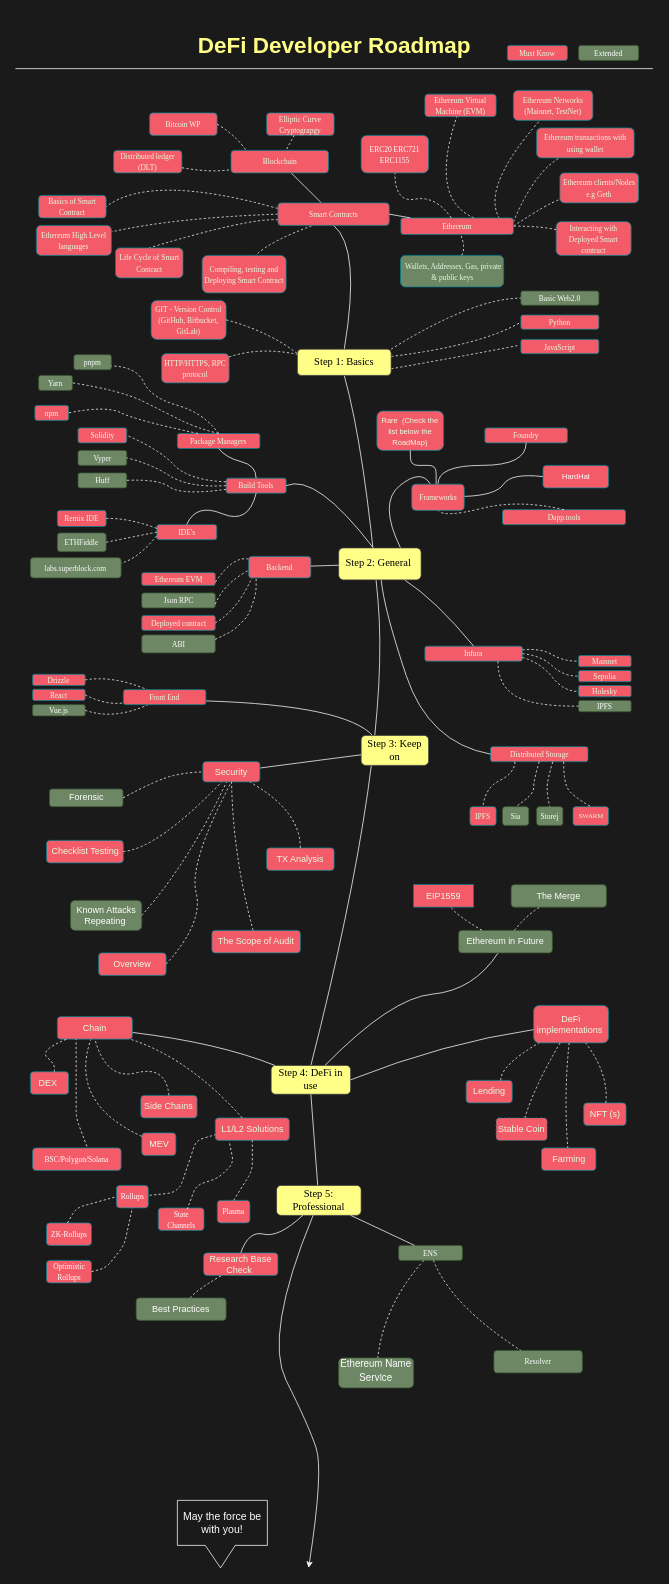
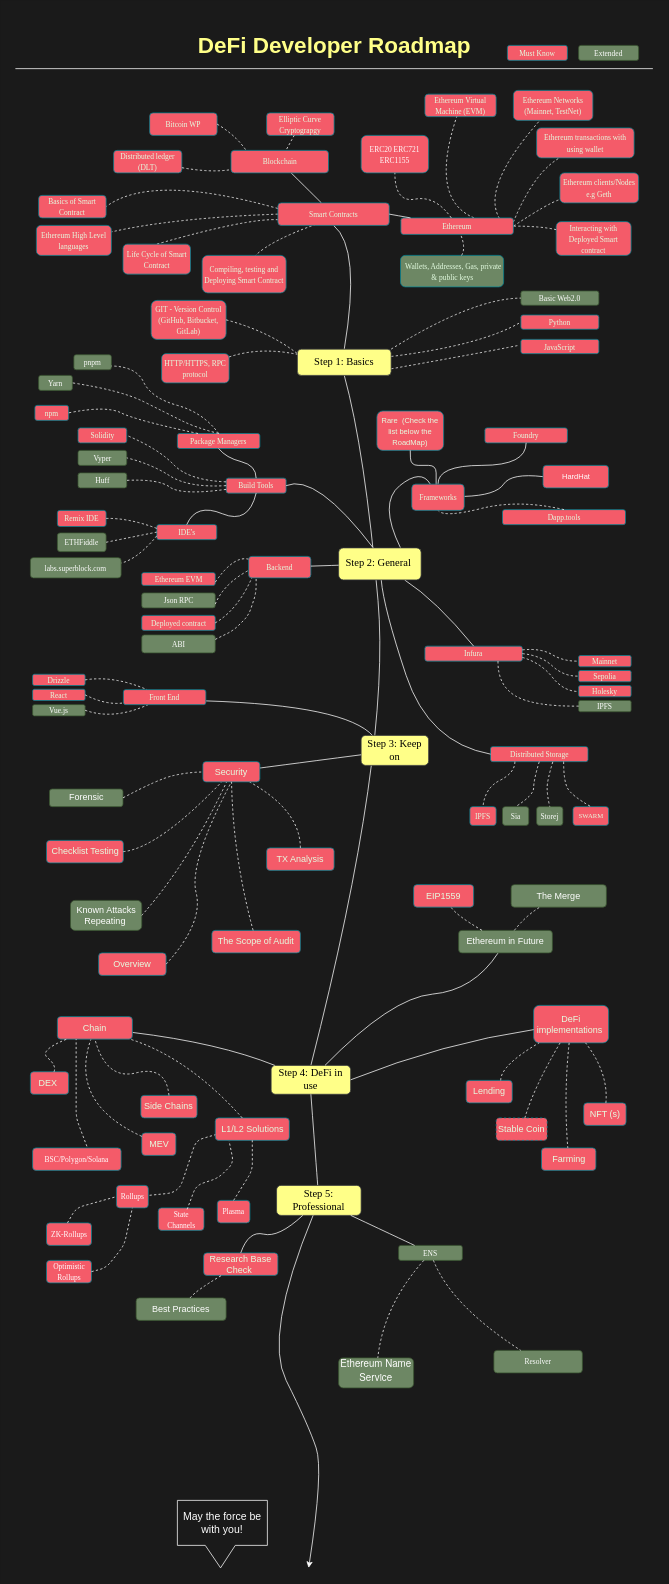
(149, 263) -> (157, 259)
(444, 896) -> (444, 896)
